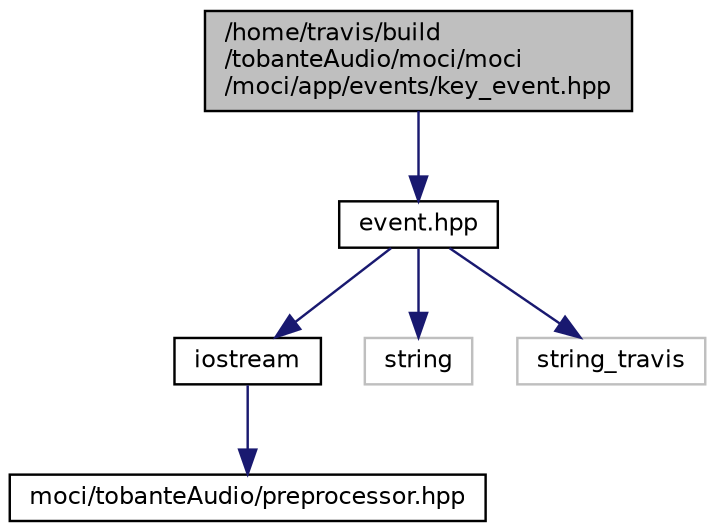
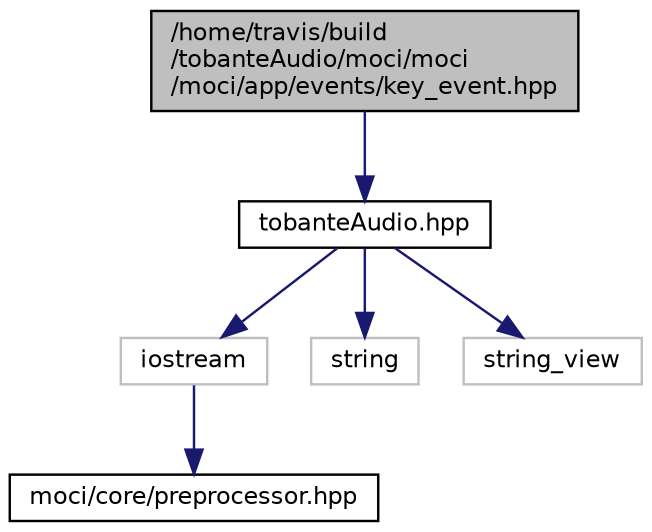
(419, 225) -> (365, 225)
(248, 361) -> (194, 361)
(611, 361) -> (553, 361)
(248, 498) -> (194, 498)
